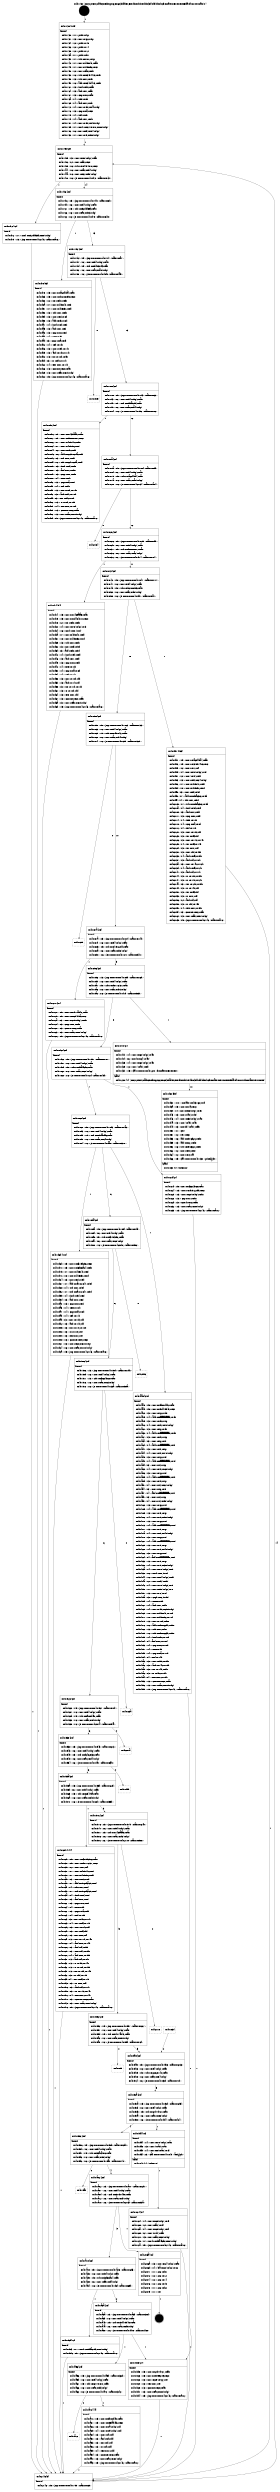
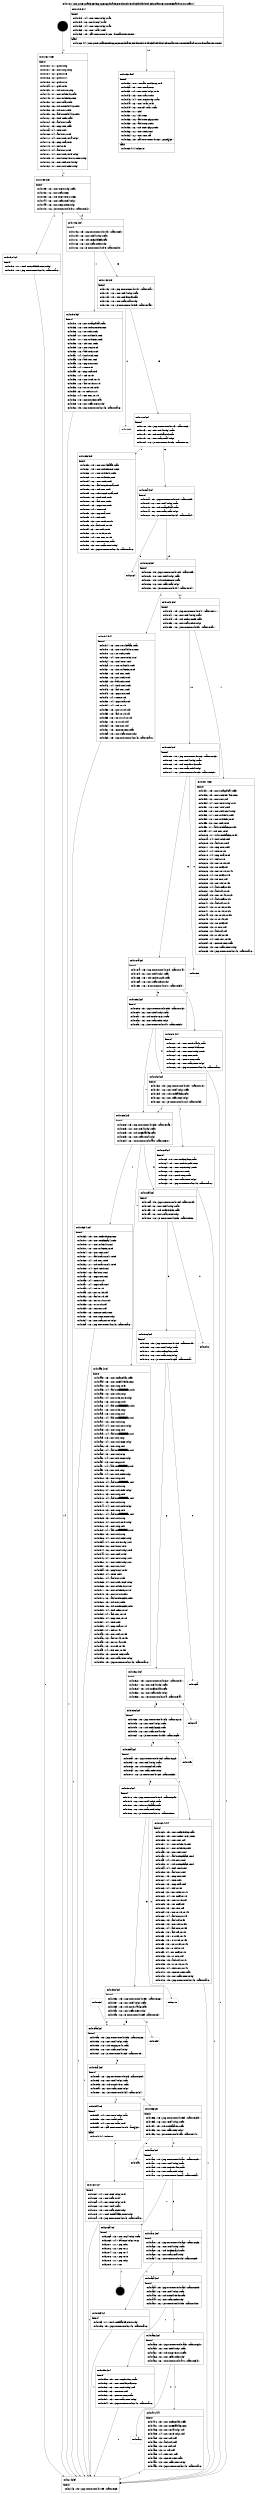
(150, 1020) -> (145, 1069)
(189, 2026) -> (83, 2050)
